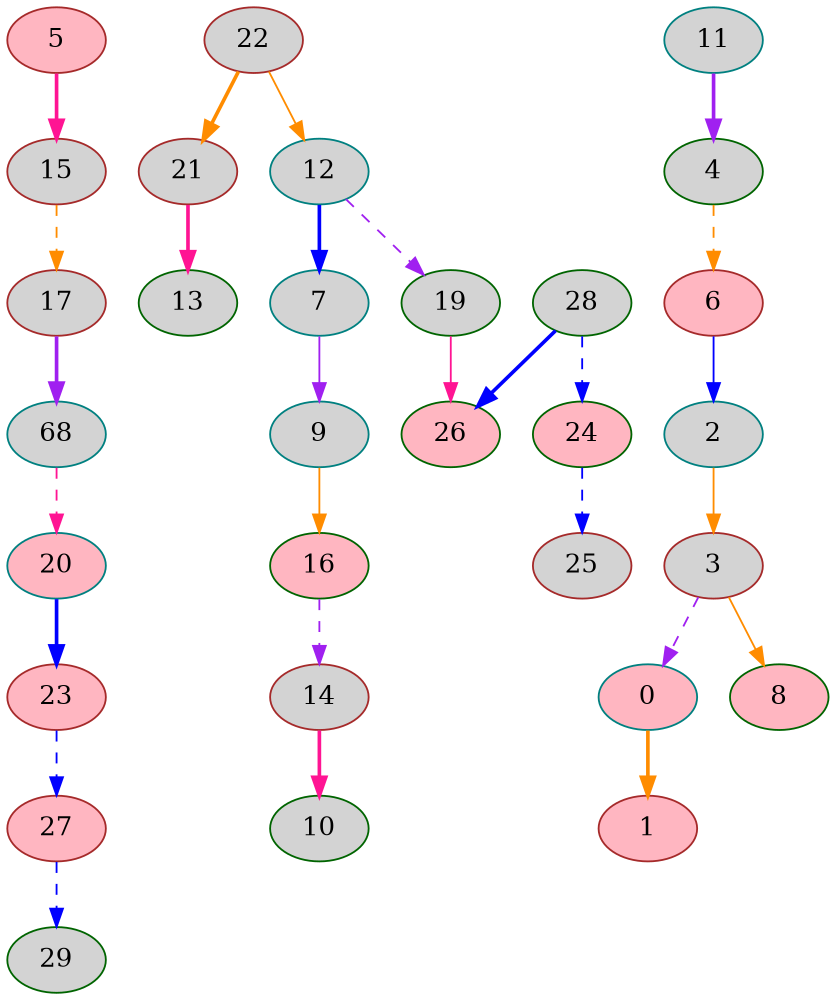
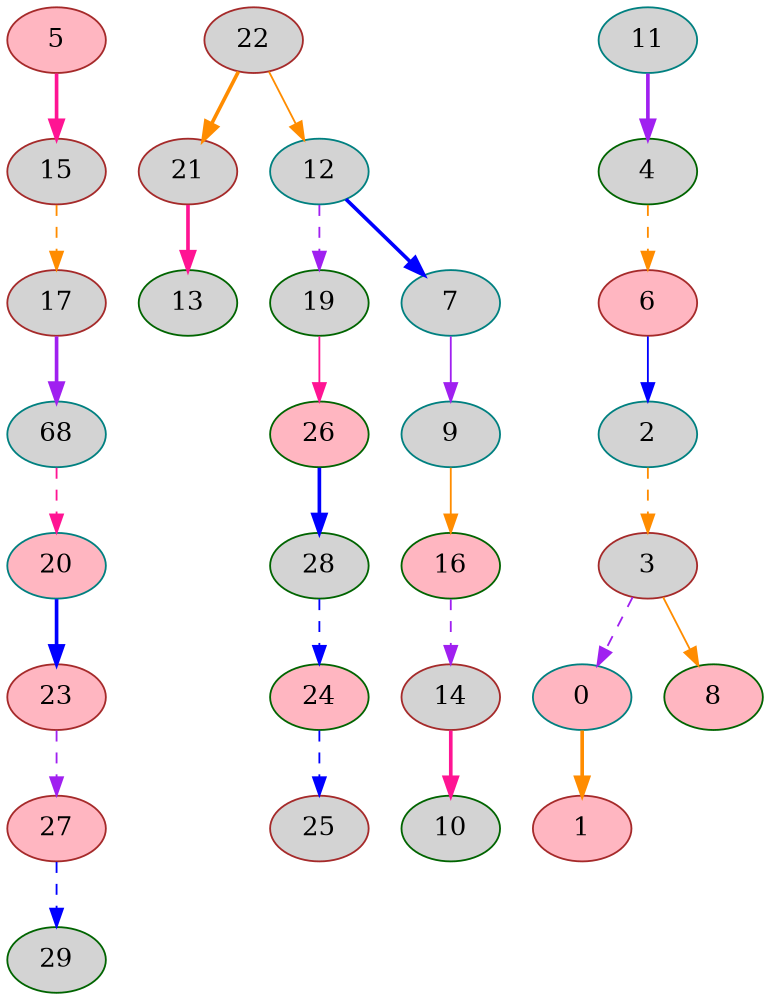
(523, 362) -> (319, 491)
(714, 491) -> (648, 491)
(57, 754) -> (57, 754)
